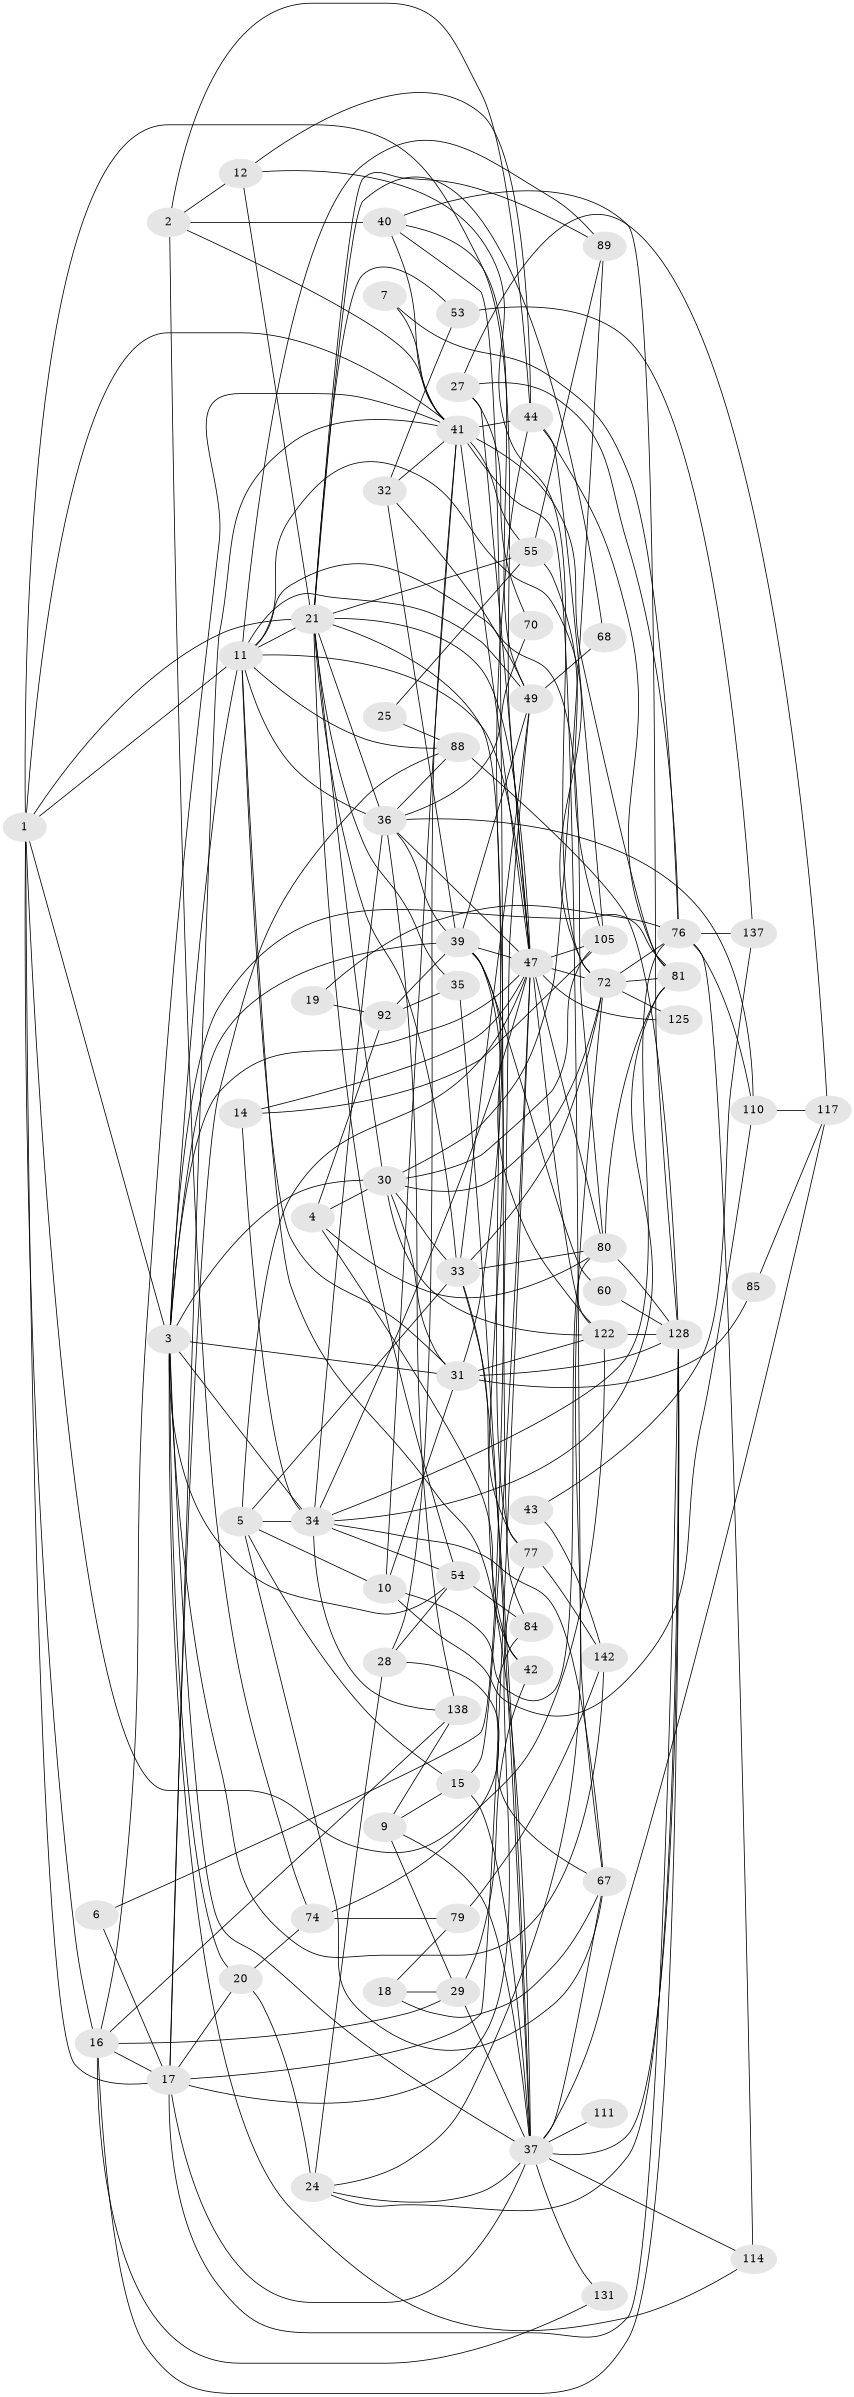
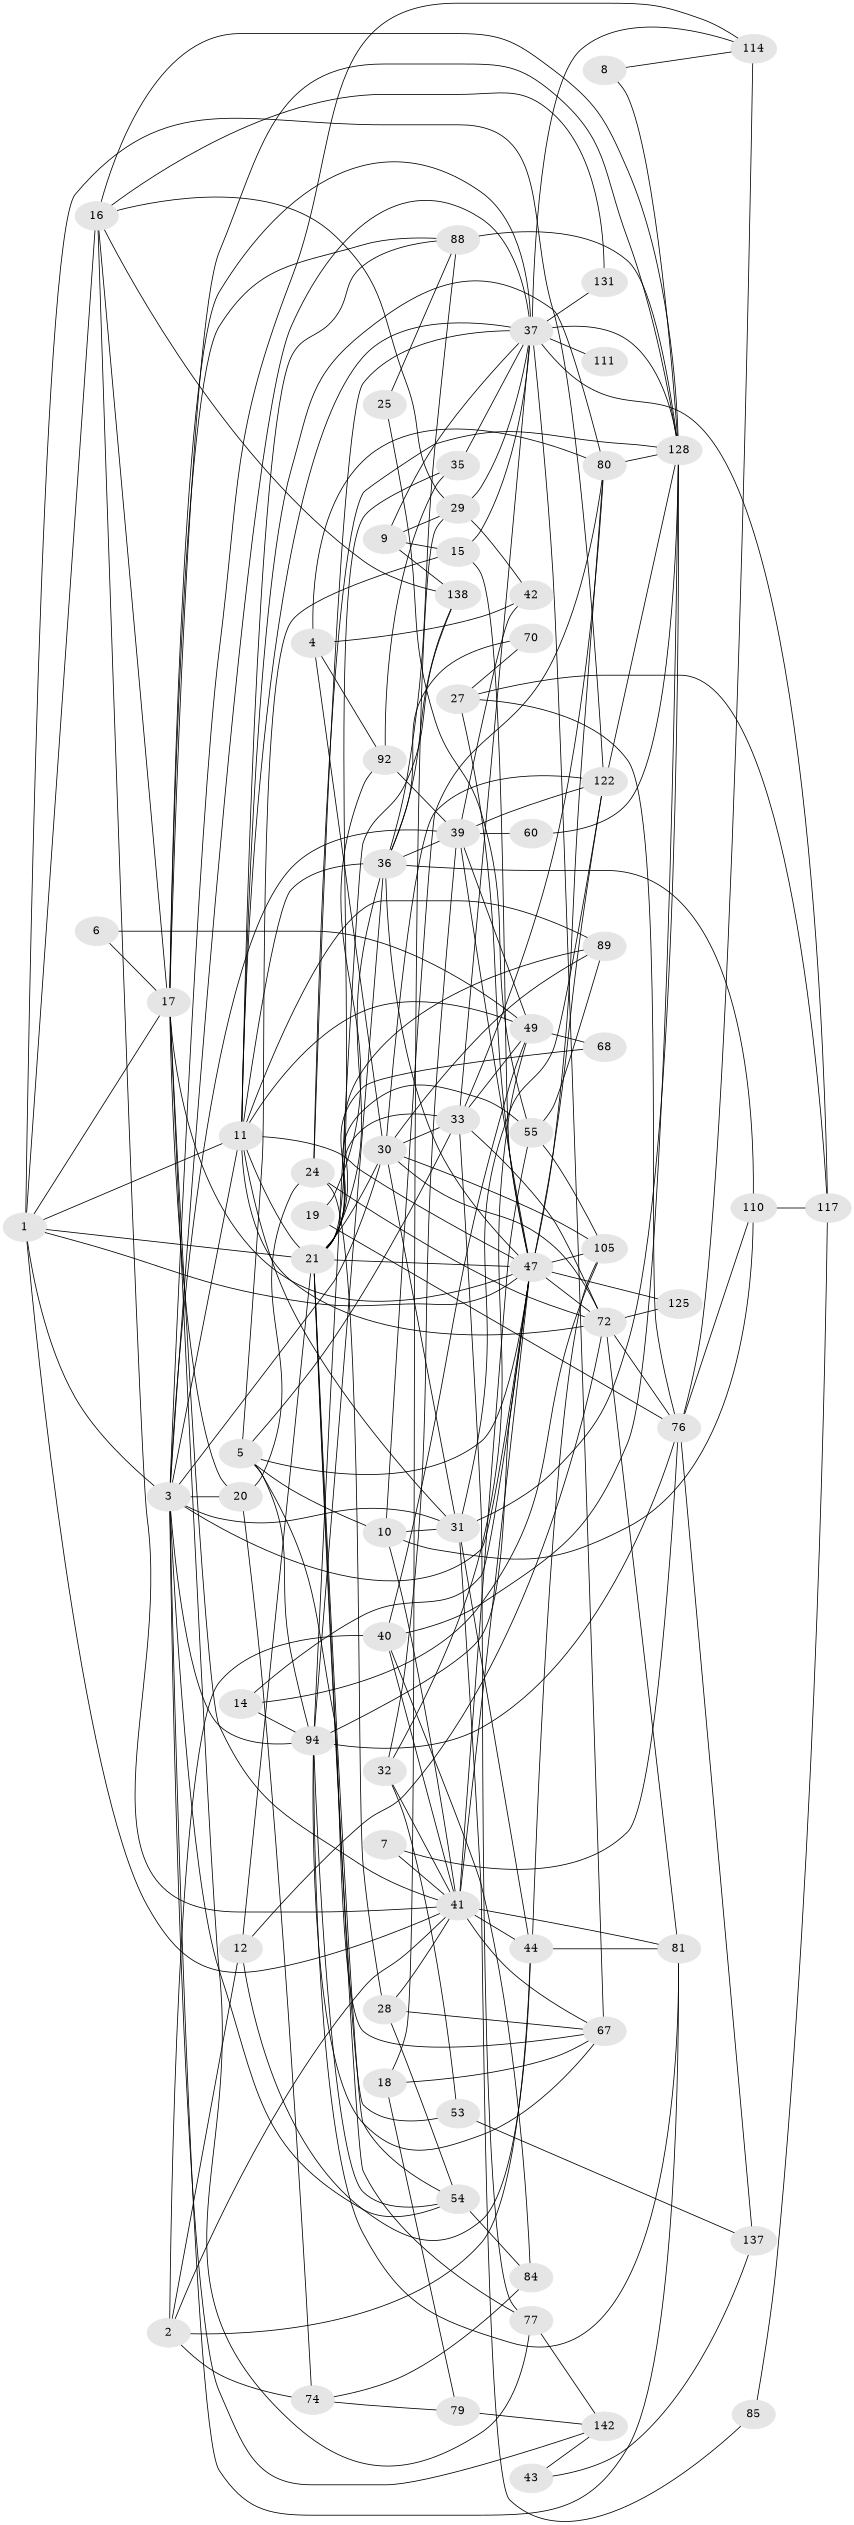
none -> (605, 70)
(619, 1106) -> none
(313, 1522) -> (313, 1741)
